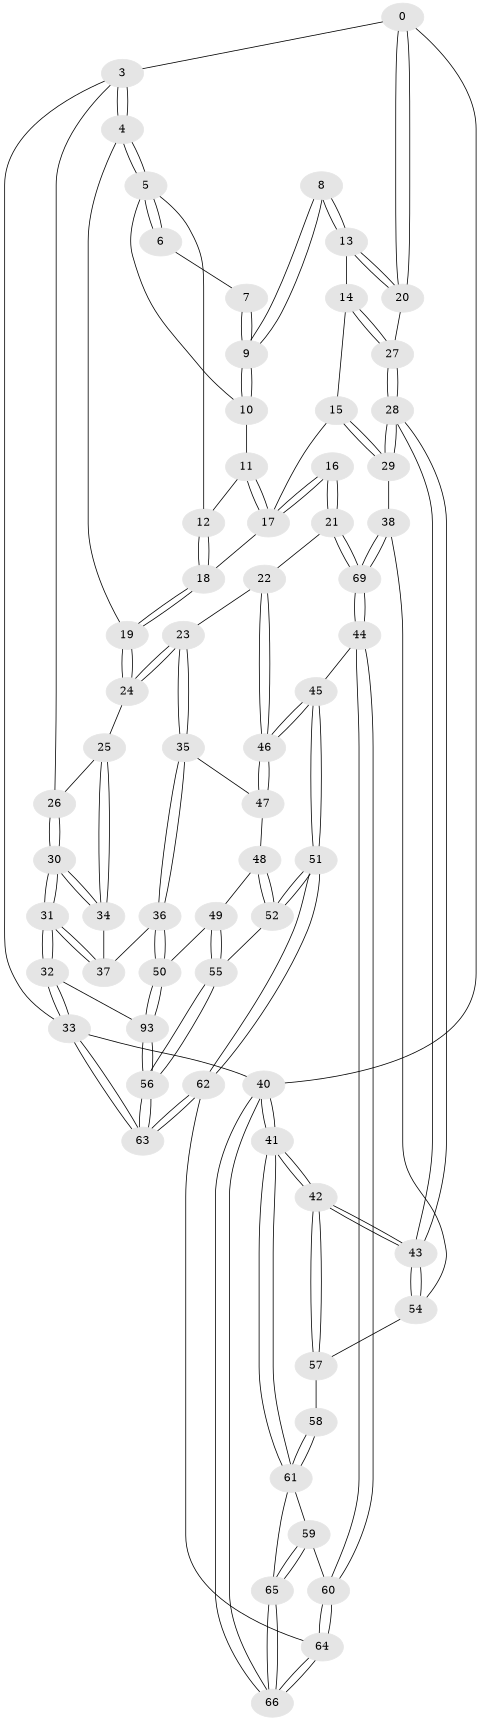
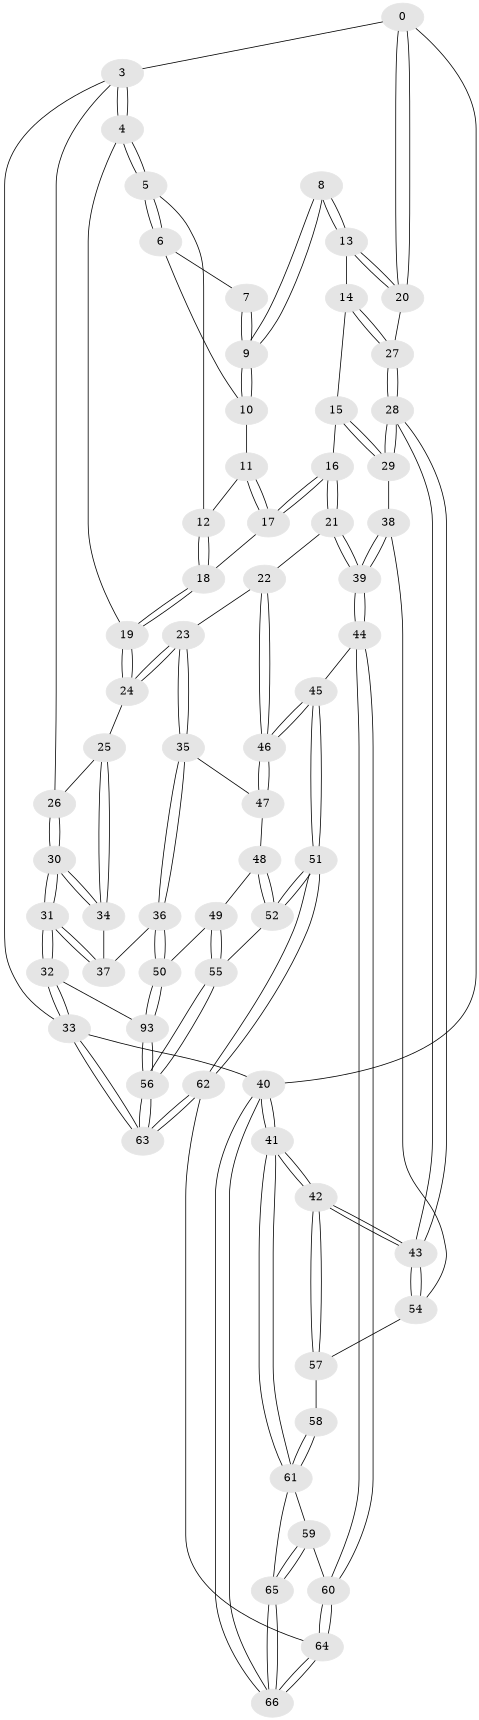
(156, 311) -> (198, 329)
(297, 464) -> (334, 439)
(360, 579) -> (360, 579)
